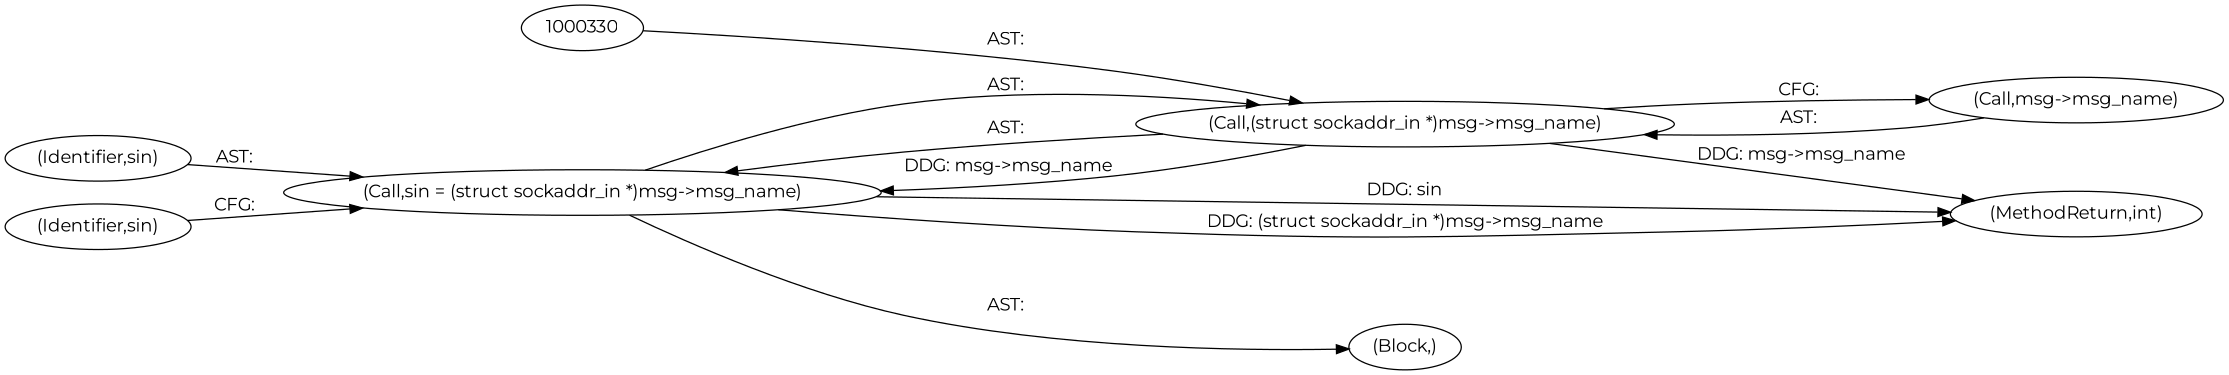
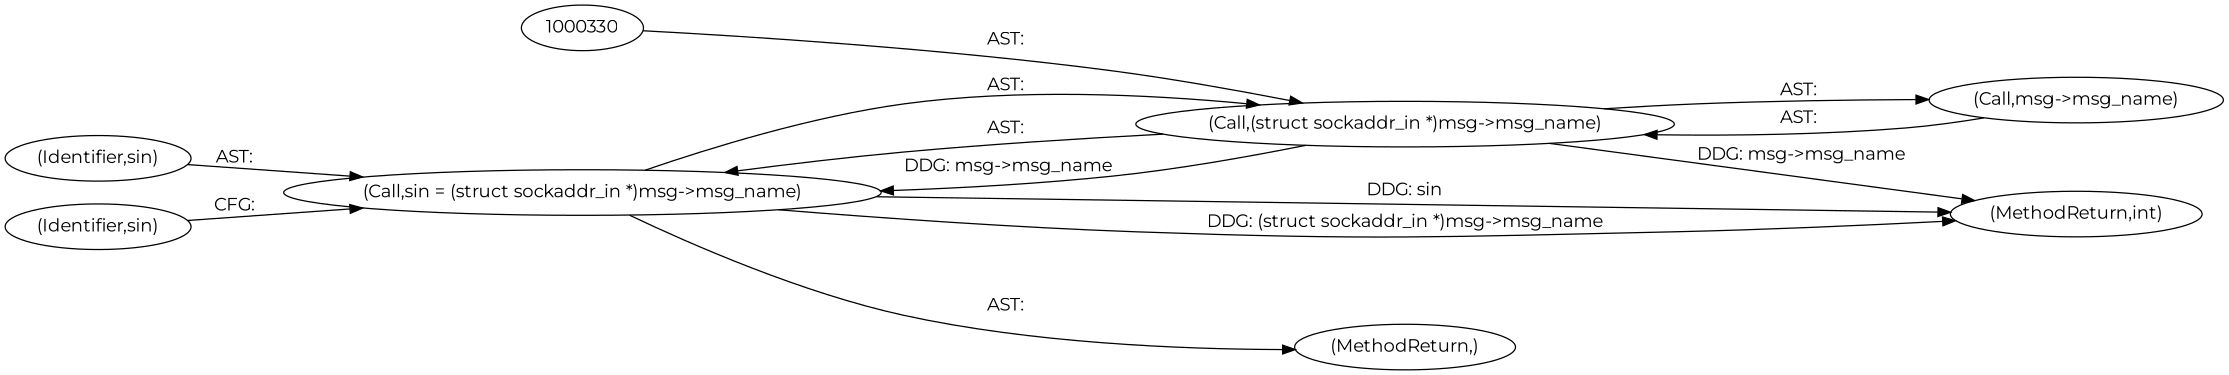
(1802, 91) -> (1802, 91)
(1405, 347) -> (1405, 347)
